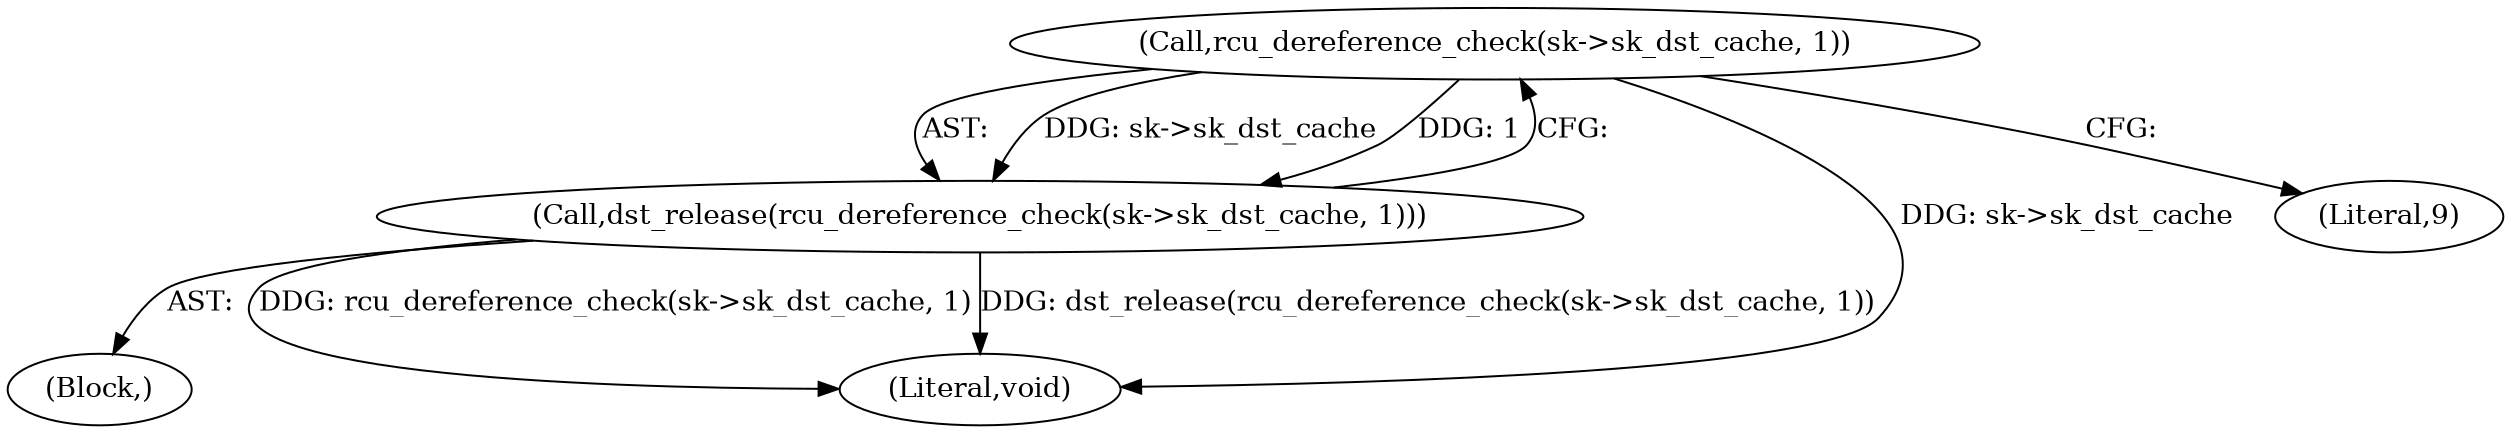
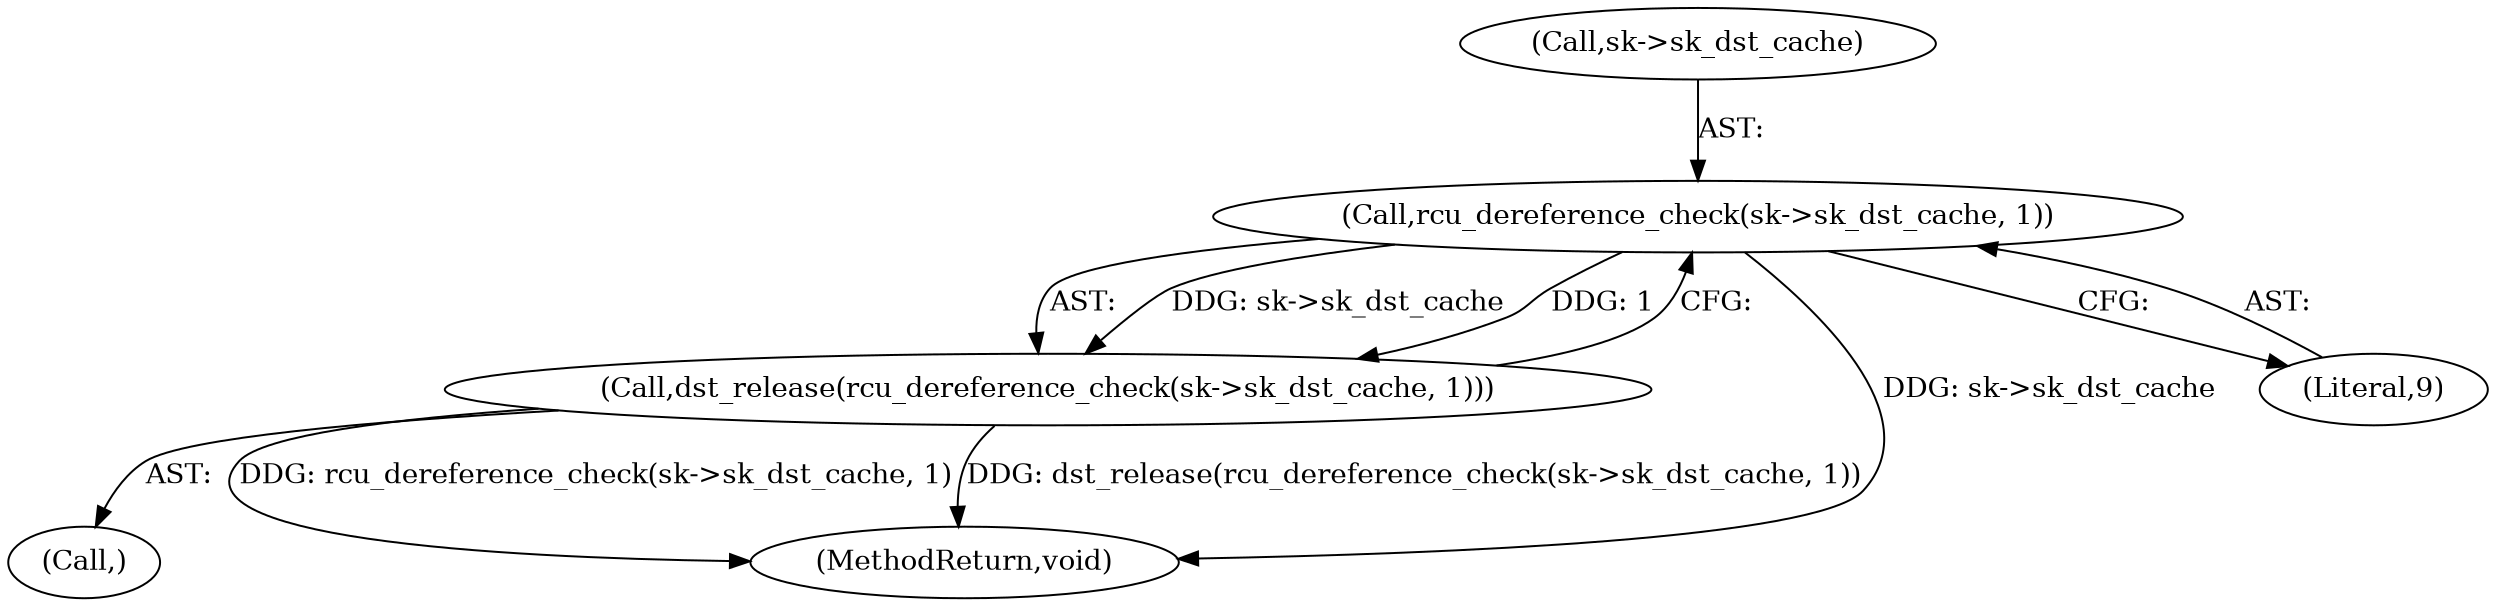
none -> (1698, 44)
none -> (2165, 288)
(100, 390) -> (84, 562)
(980, 390) -> (965, 562)
